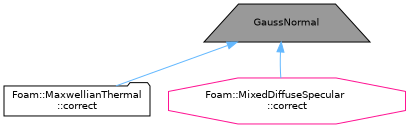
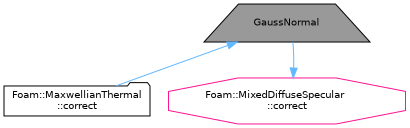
(280, 65) -> (294, 55)
